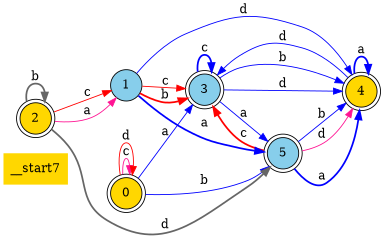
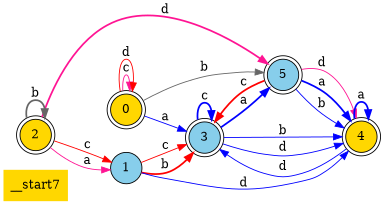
(240, 119) -> (242, 112)
(192, 133) -> none
(206, 191) -> (197, 78)
(138, 233) -> (131, 17)
